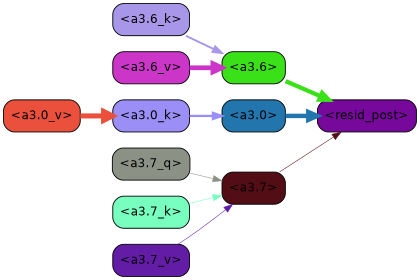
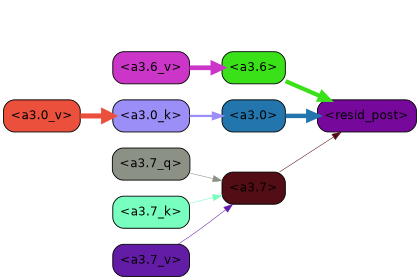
(151, 20) -> none
